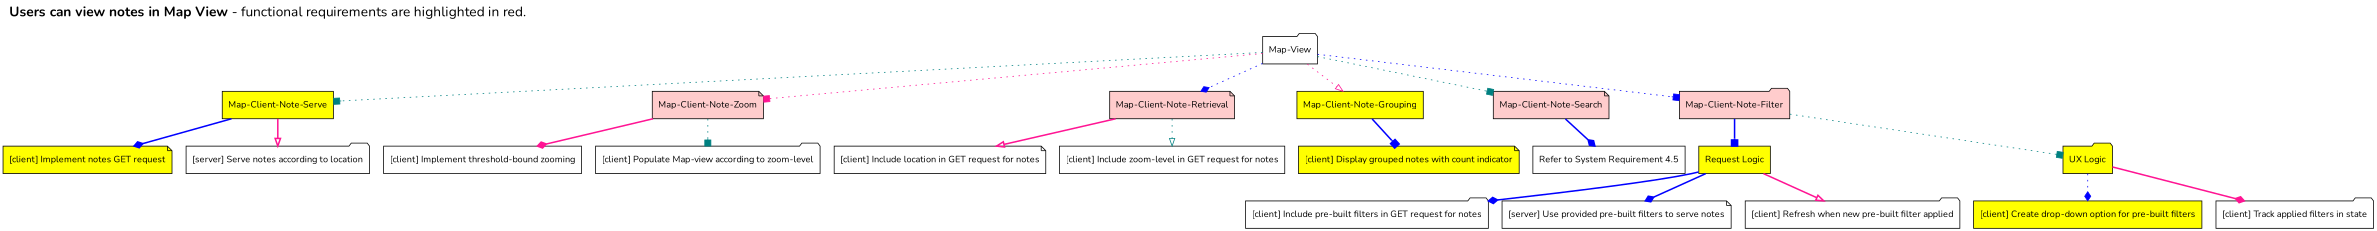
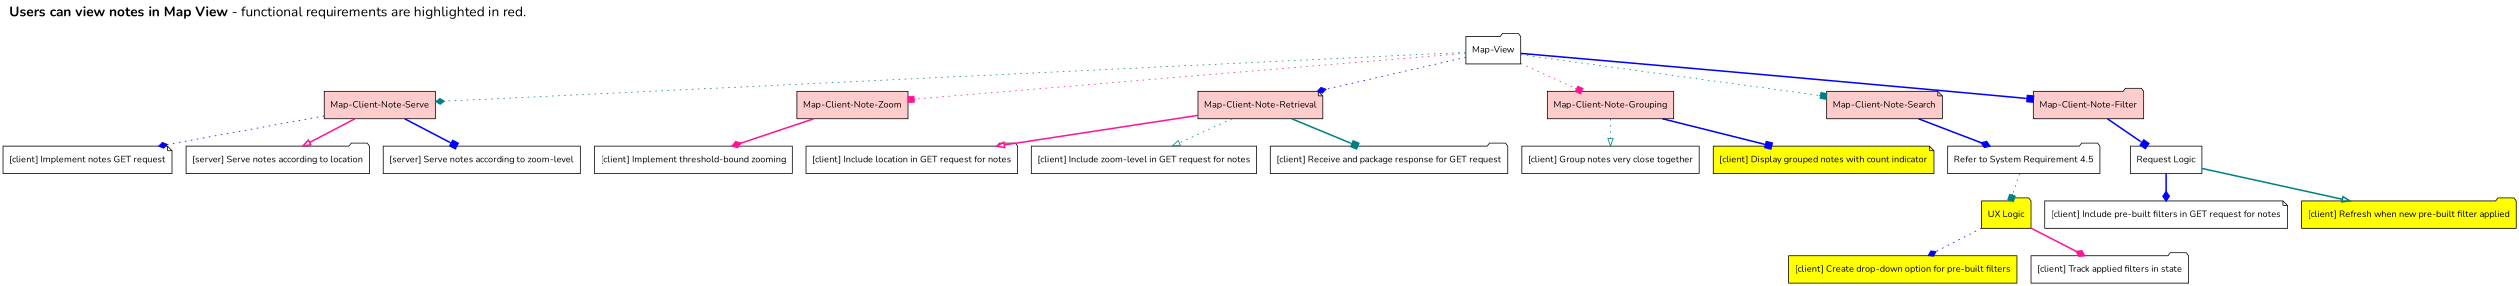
(1322, 75) -> (1548, 76)
(1495, 76) -> (1773, 76)
(802, 77) -> (955, 77)
(278, 105) -> (380, 105)
(708, 105) -> (852, 105)
(1360, 105) -> (1611, 105)
(187, 131) -> (246, 130)
(1923, 134) -> (2016, 184)
(88, 160) -> (88, 160)
none -> (482, 160)
(708, 160) -> none
(940, 160) -> (912, 160)
none -> (1389, 160)
(1609, 160) -> (2024, 160)
none -> (1611, 160)
(1735, 160) -> (2166, 160)
(1790, 186) -> (2272, 184)
(1367, 215) -> (2166, 215)
(1617, 215) -> none
(1853, 215) -> (2409, 215)
